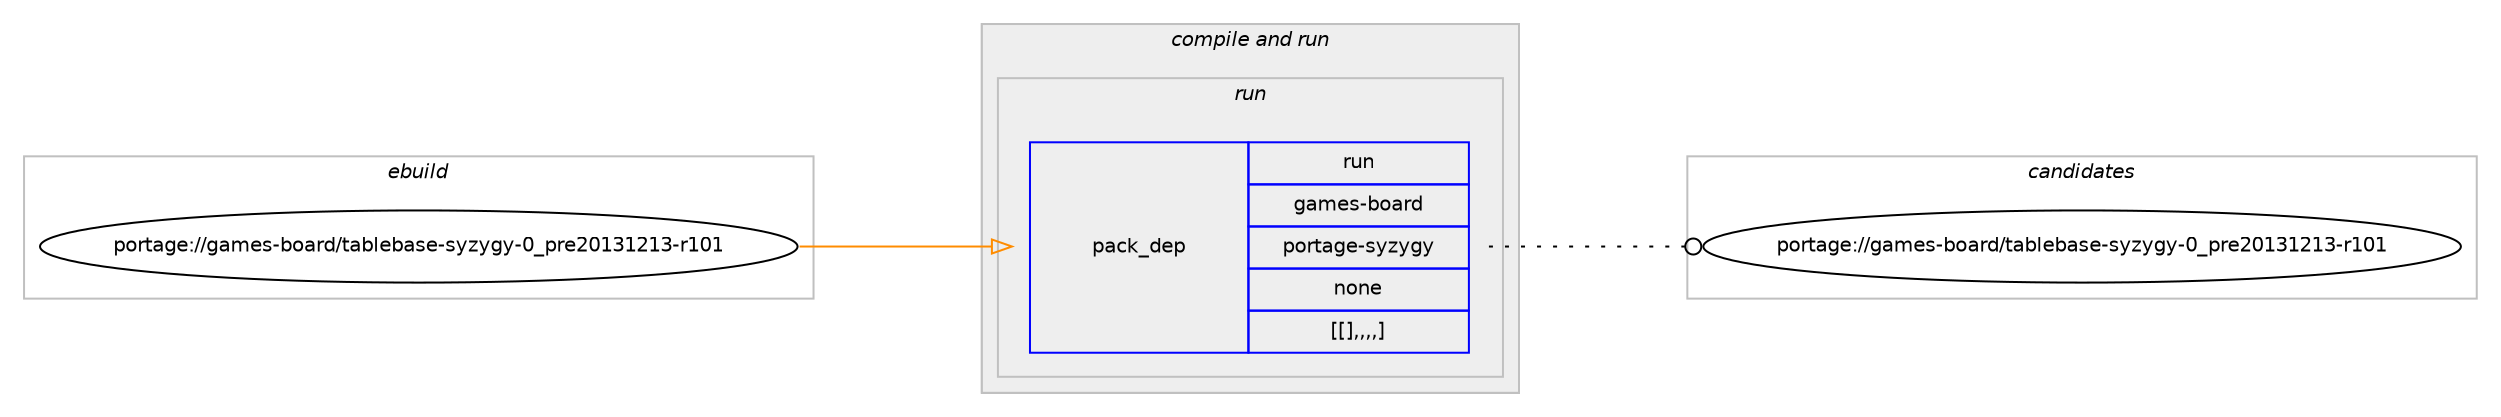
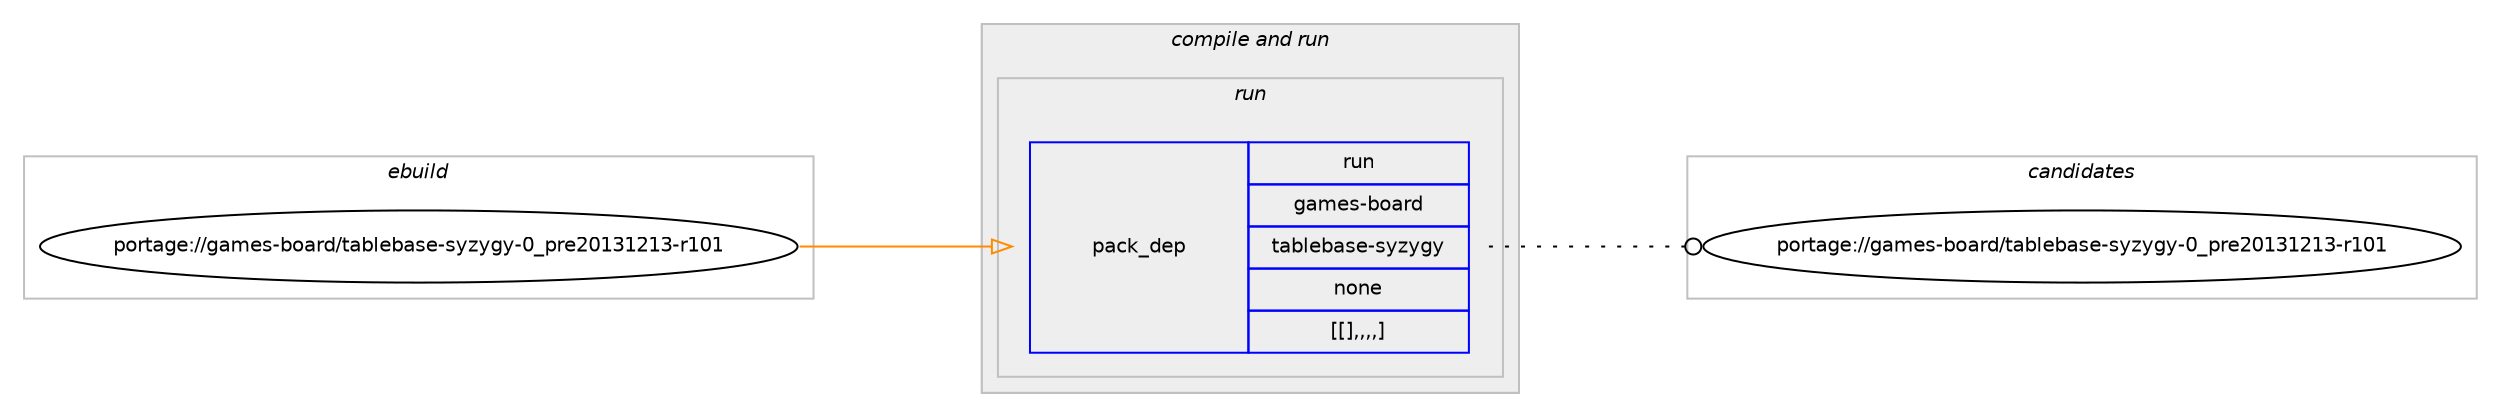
(1359, 247) -> (1359, 247)
